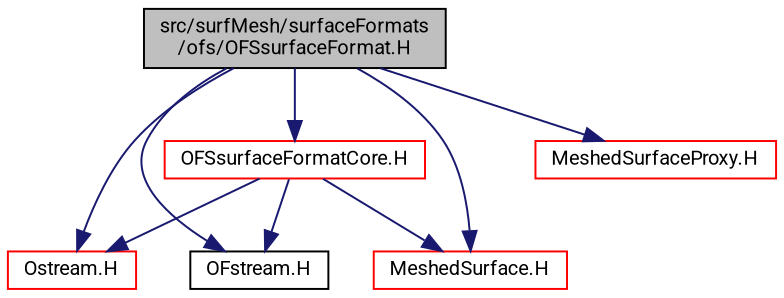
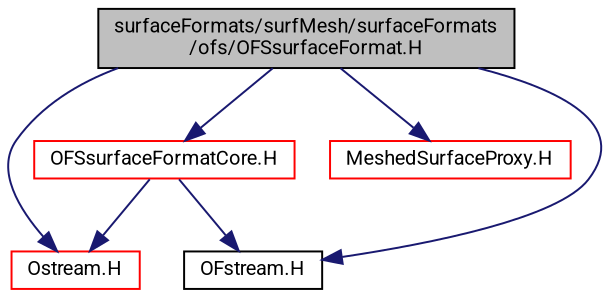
(295, 38) -> (306, 38)
(470, 270) -> none
